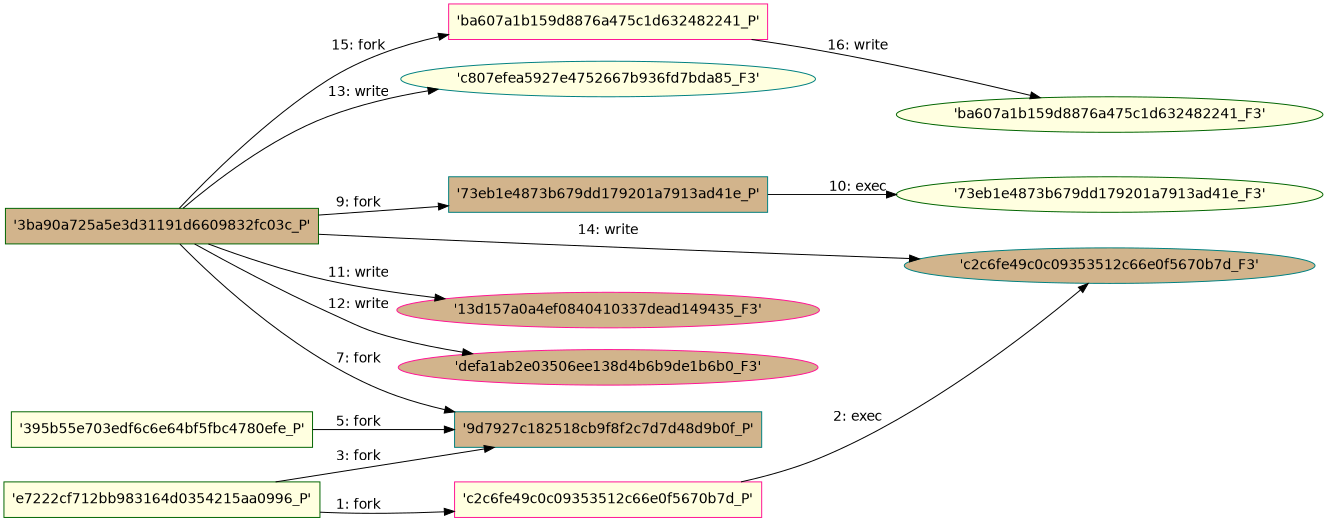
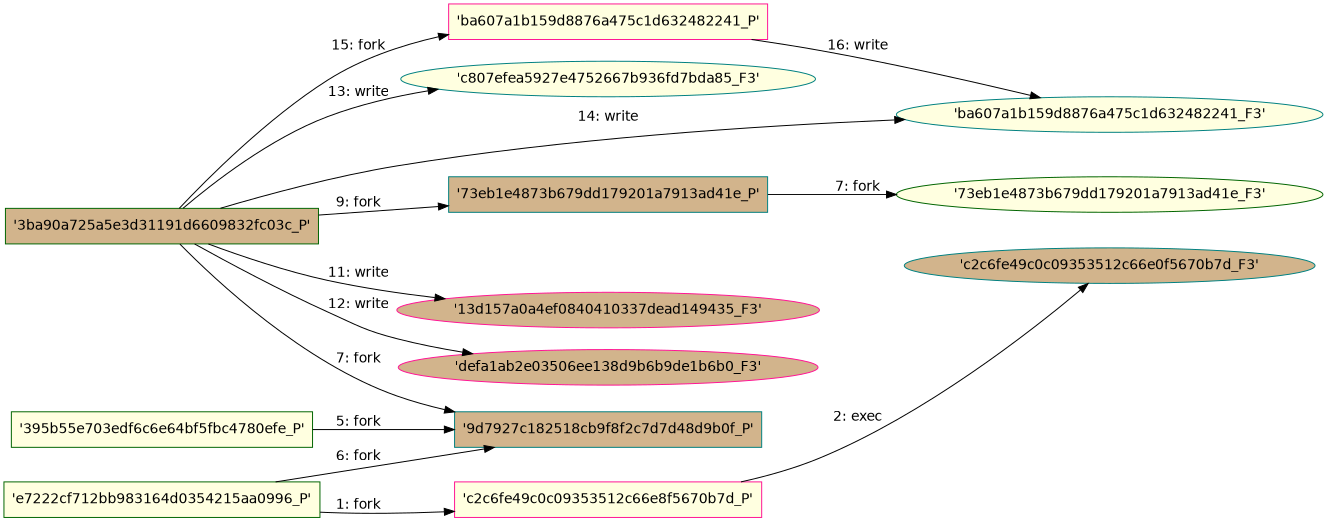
(1110, 115) -> (1110, 115)
(858, 187) -> (858, 187)
(614, 247) -> (555, 145)
(608, 367) -> (608, 367)
(358, 457) -> (358, 457)
(608, 500) -> (608, 500)
